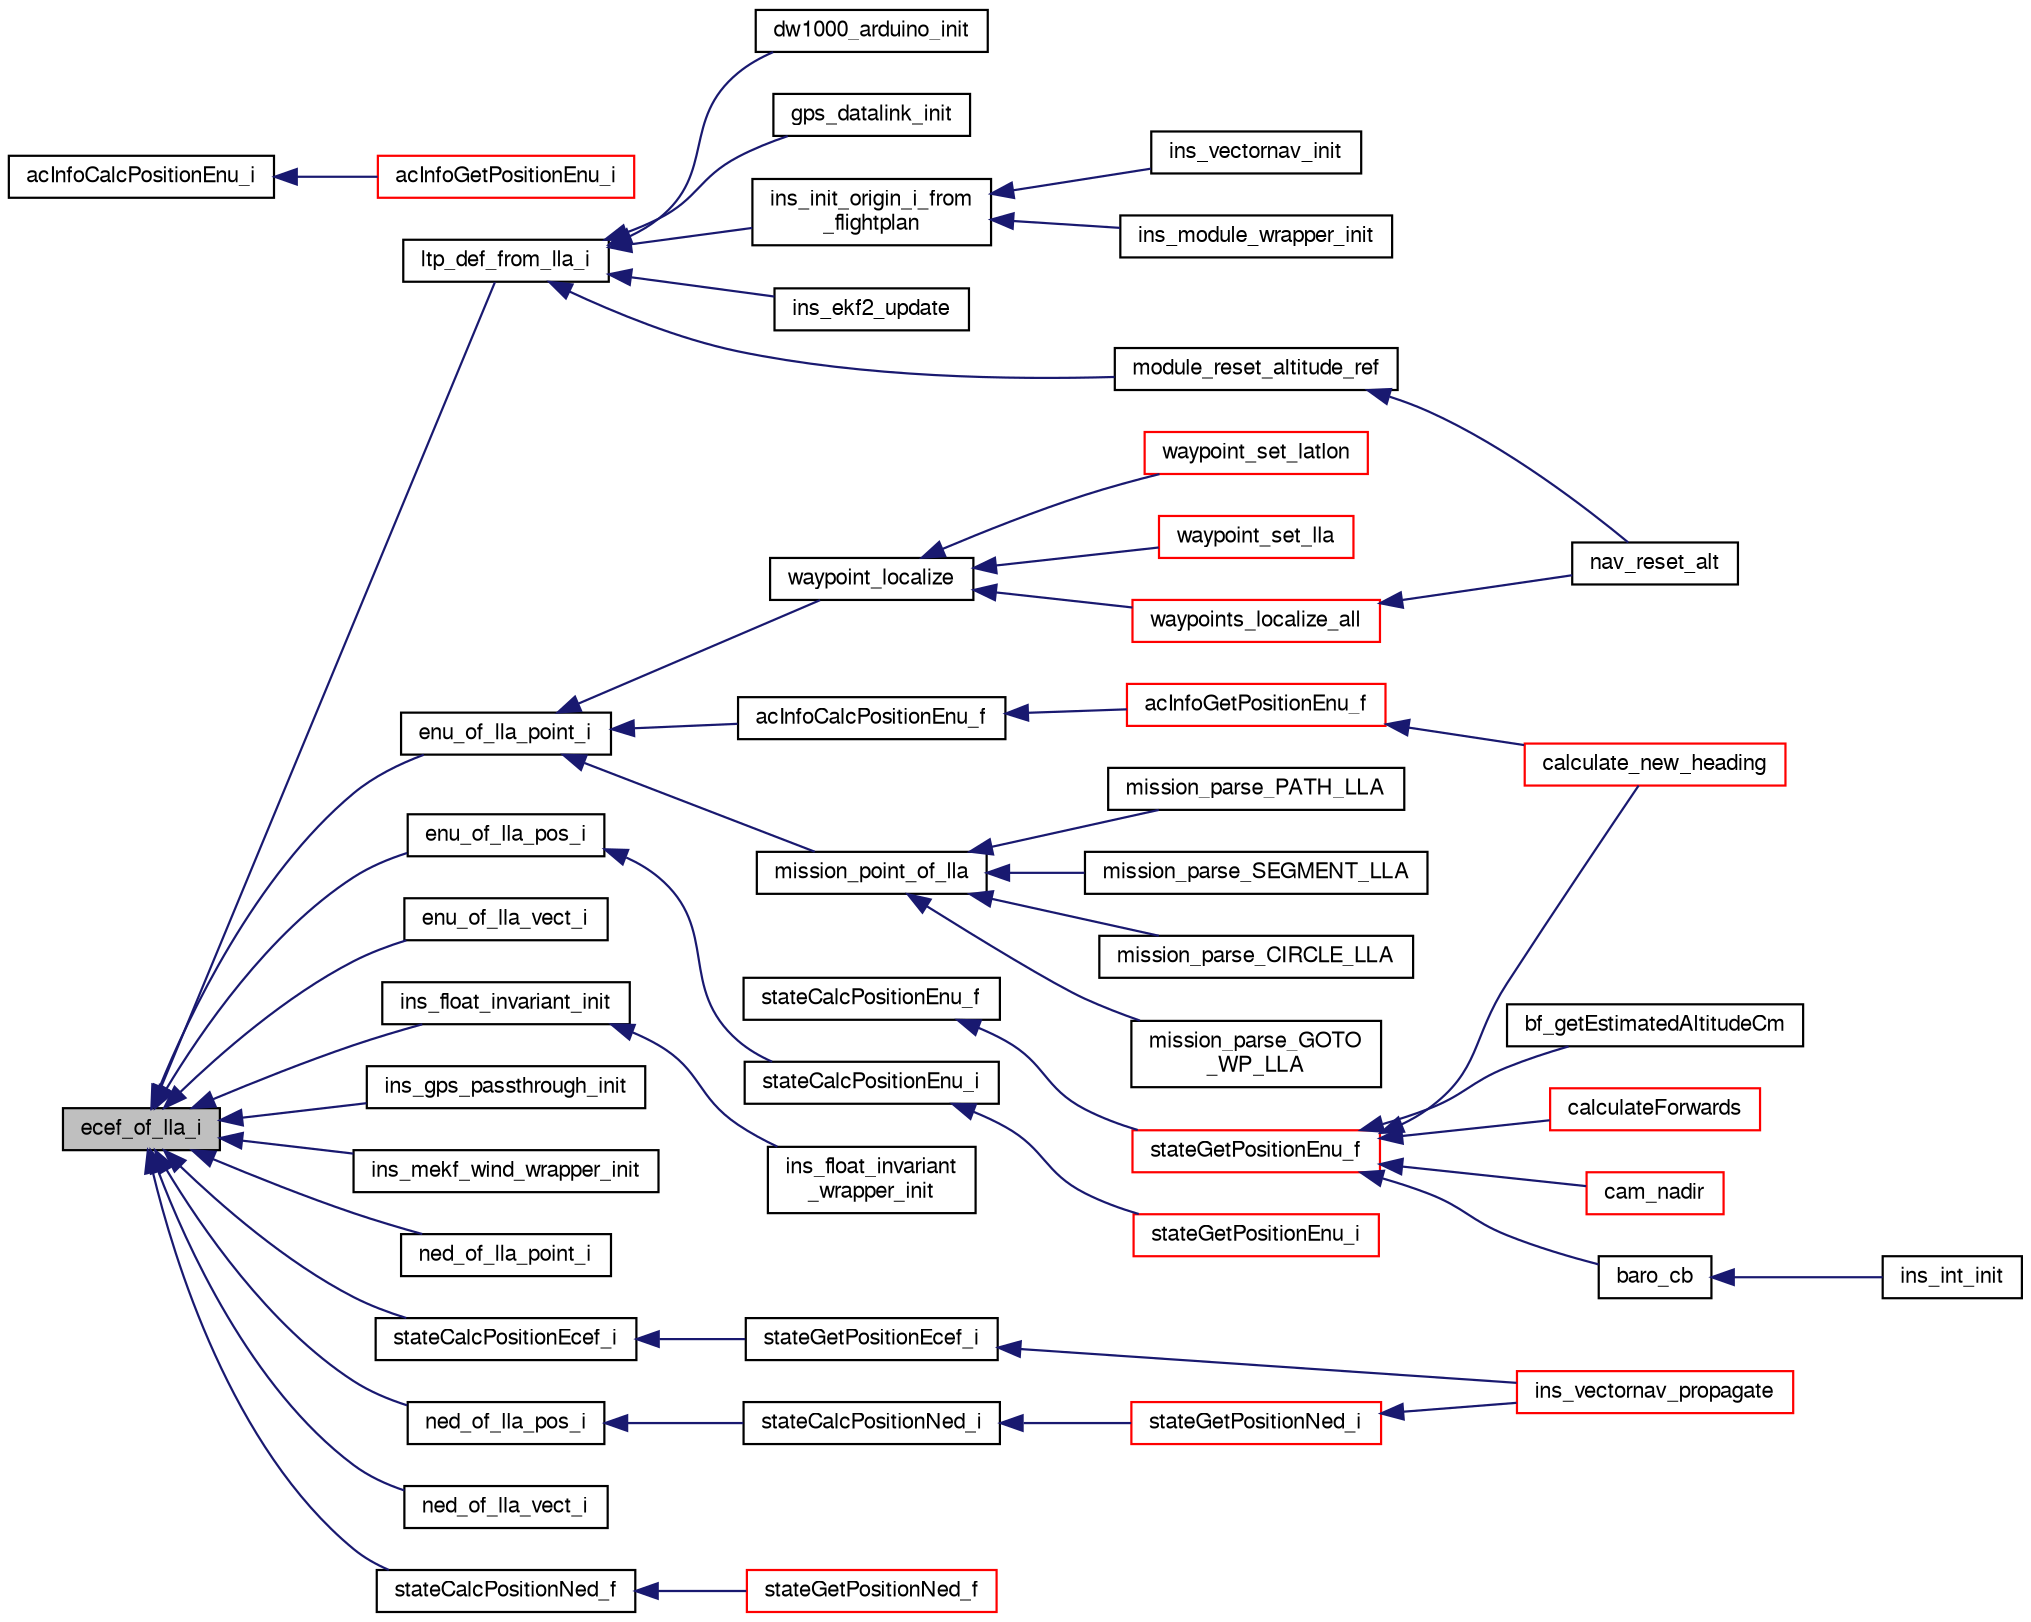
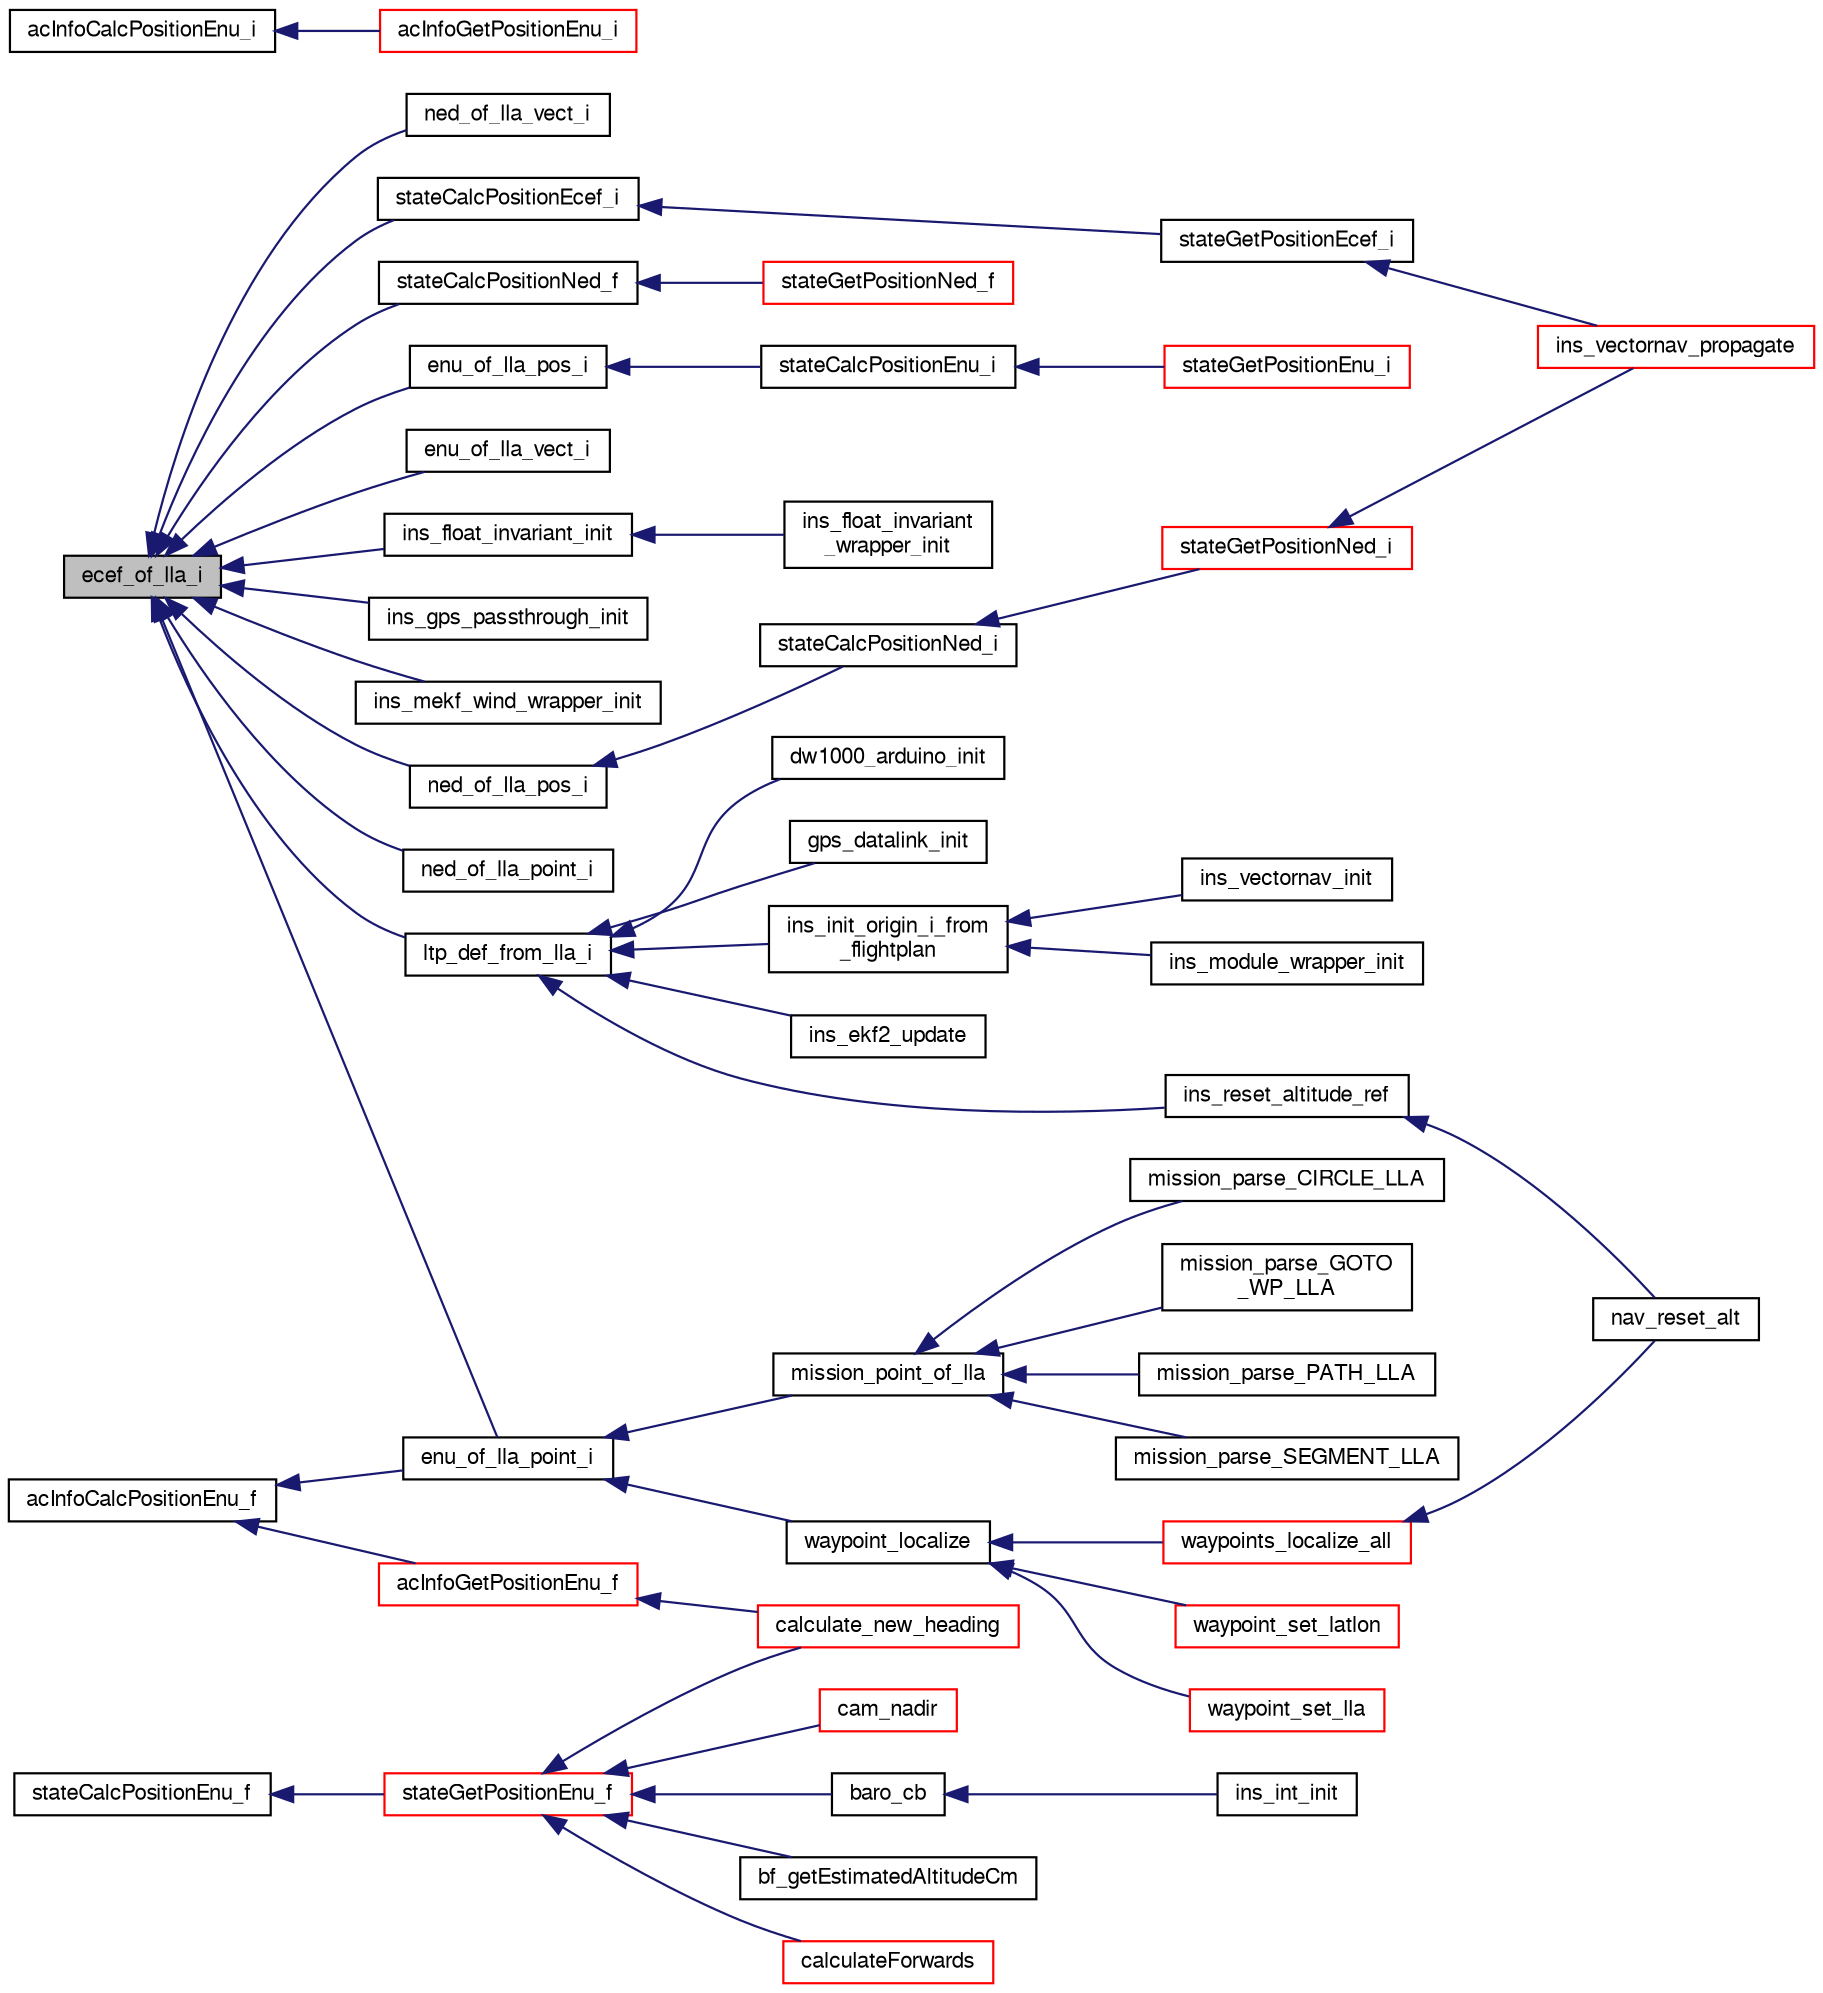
(1256, 369) -> (1287, 1096)
(686, 726) -> (351, 1476)
